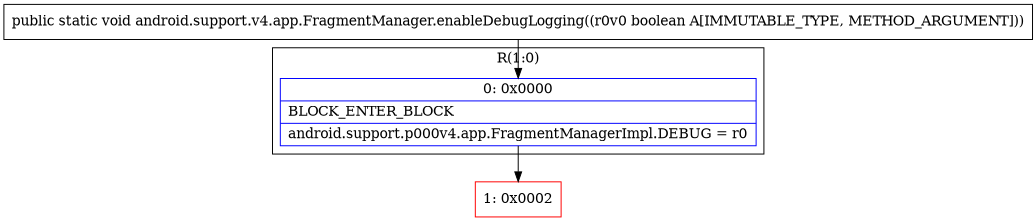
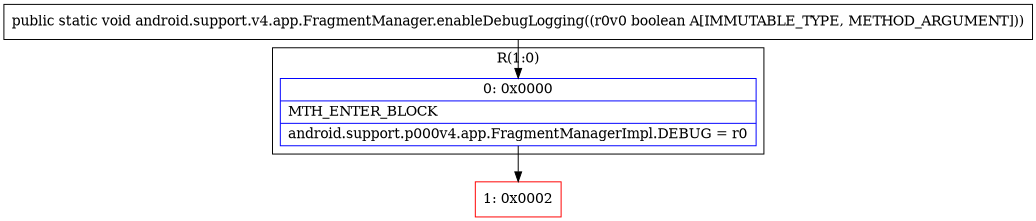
(371, 112) -> (363, 112)
